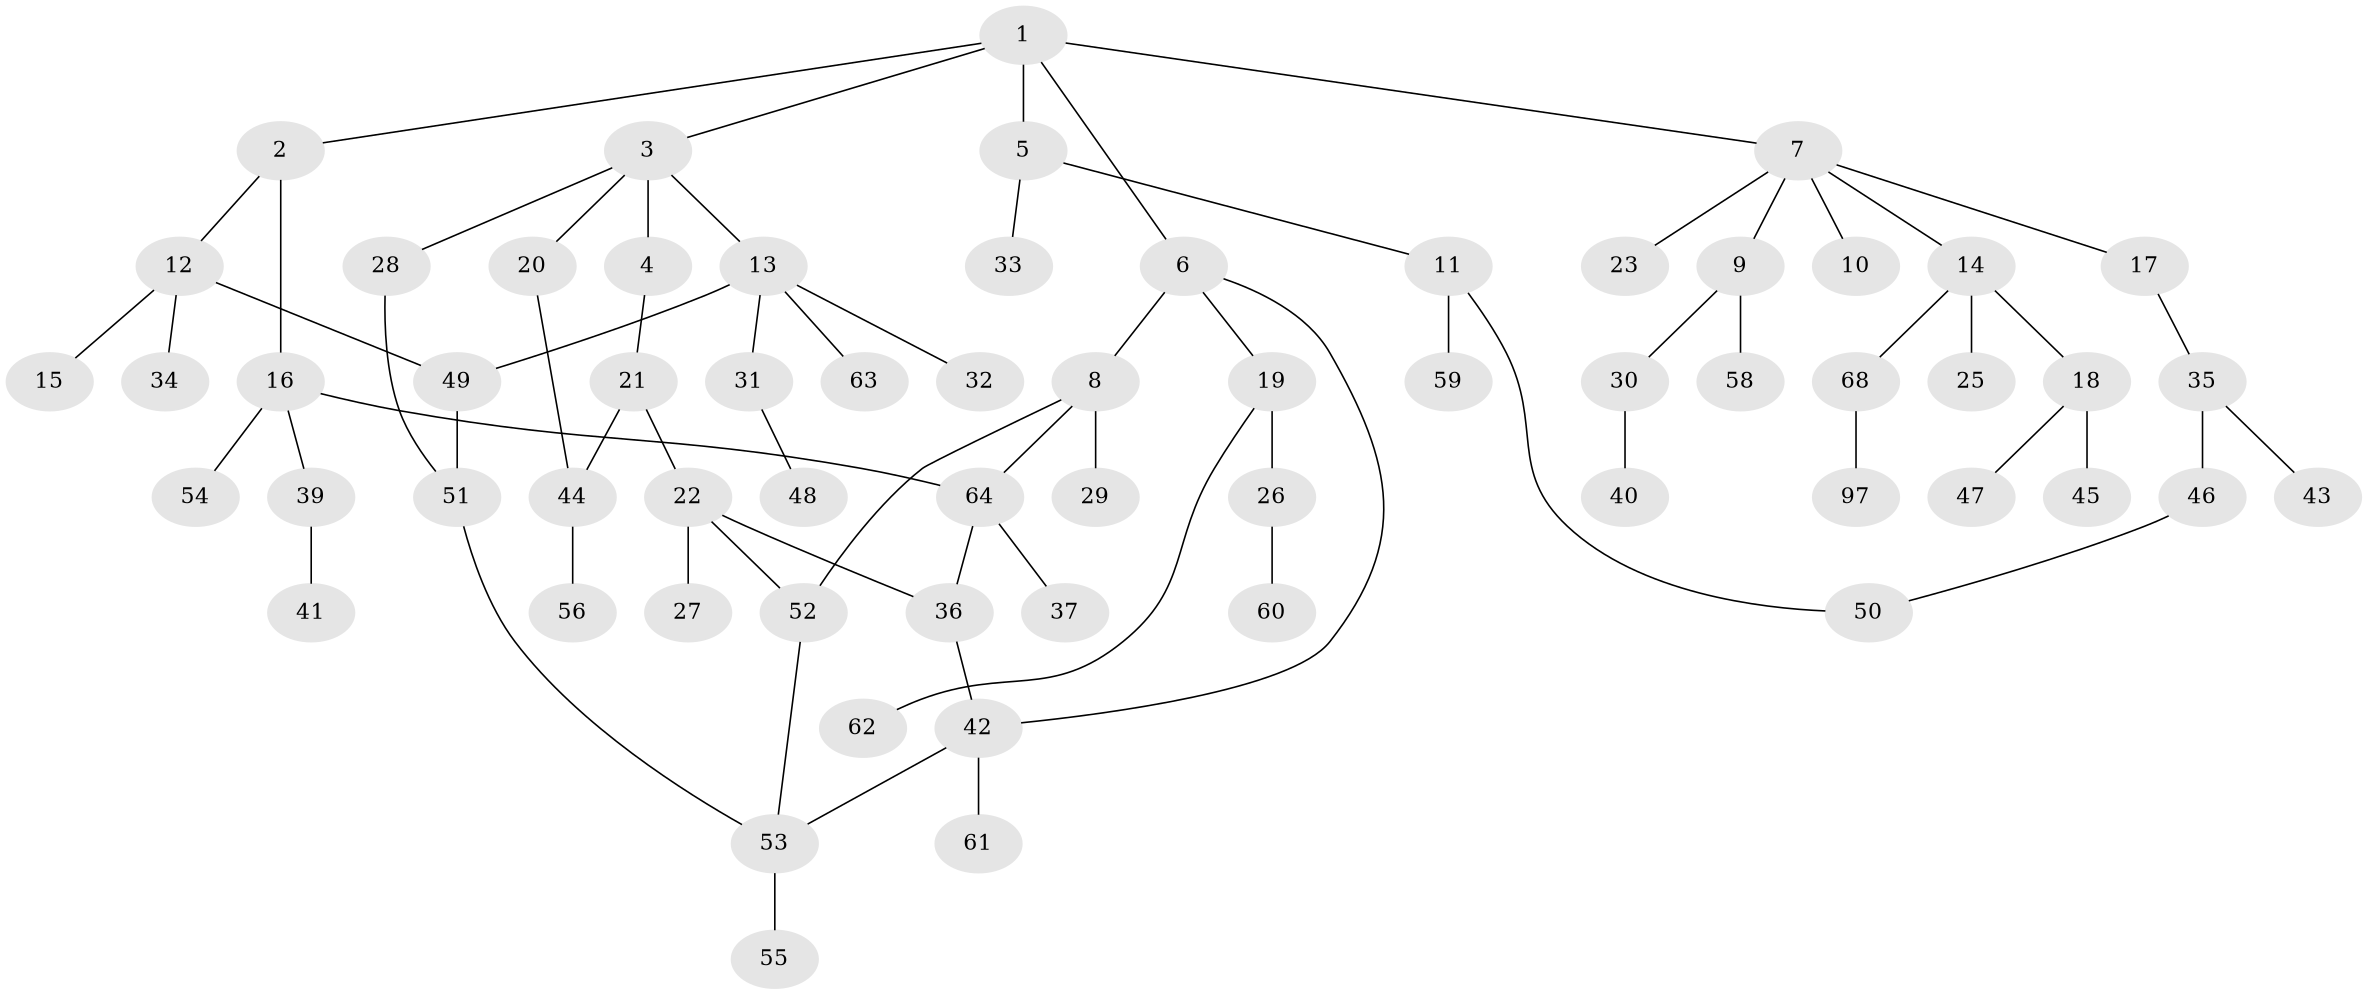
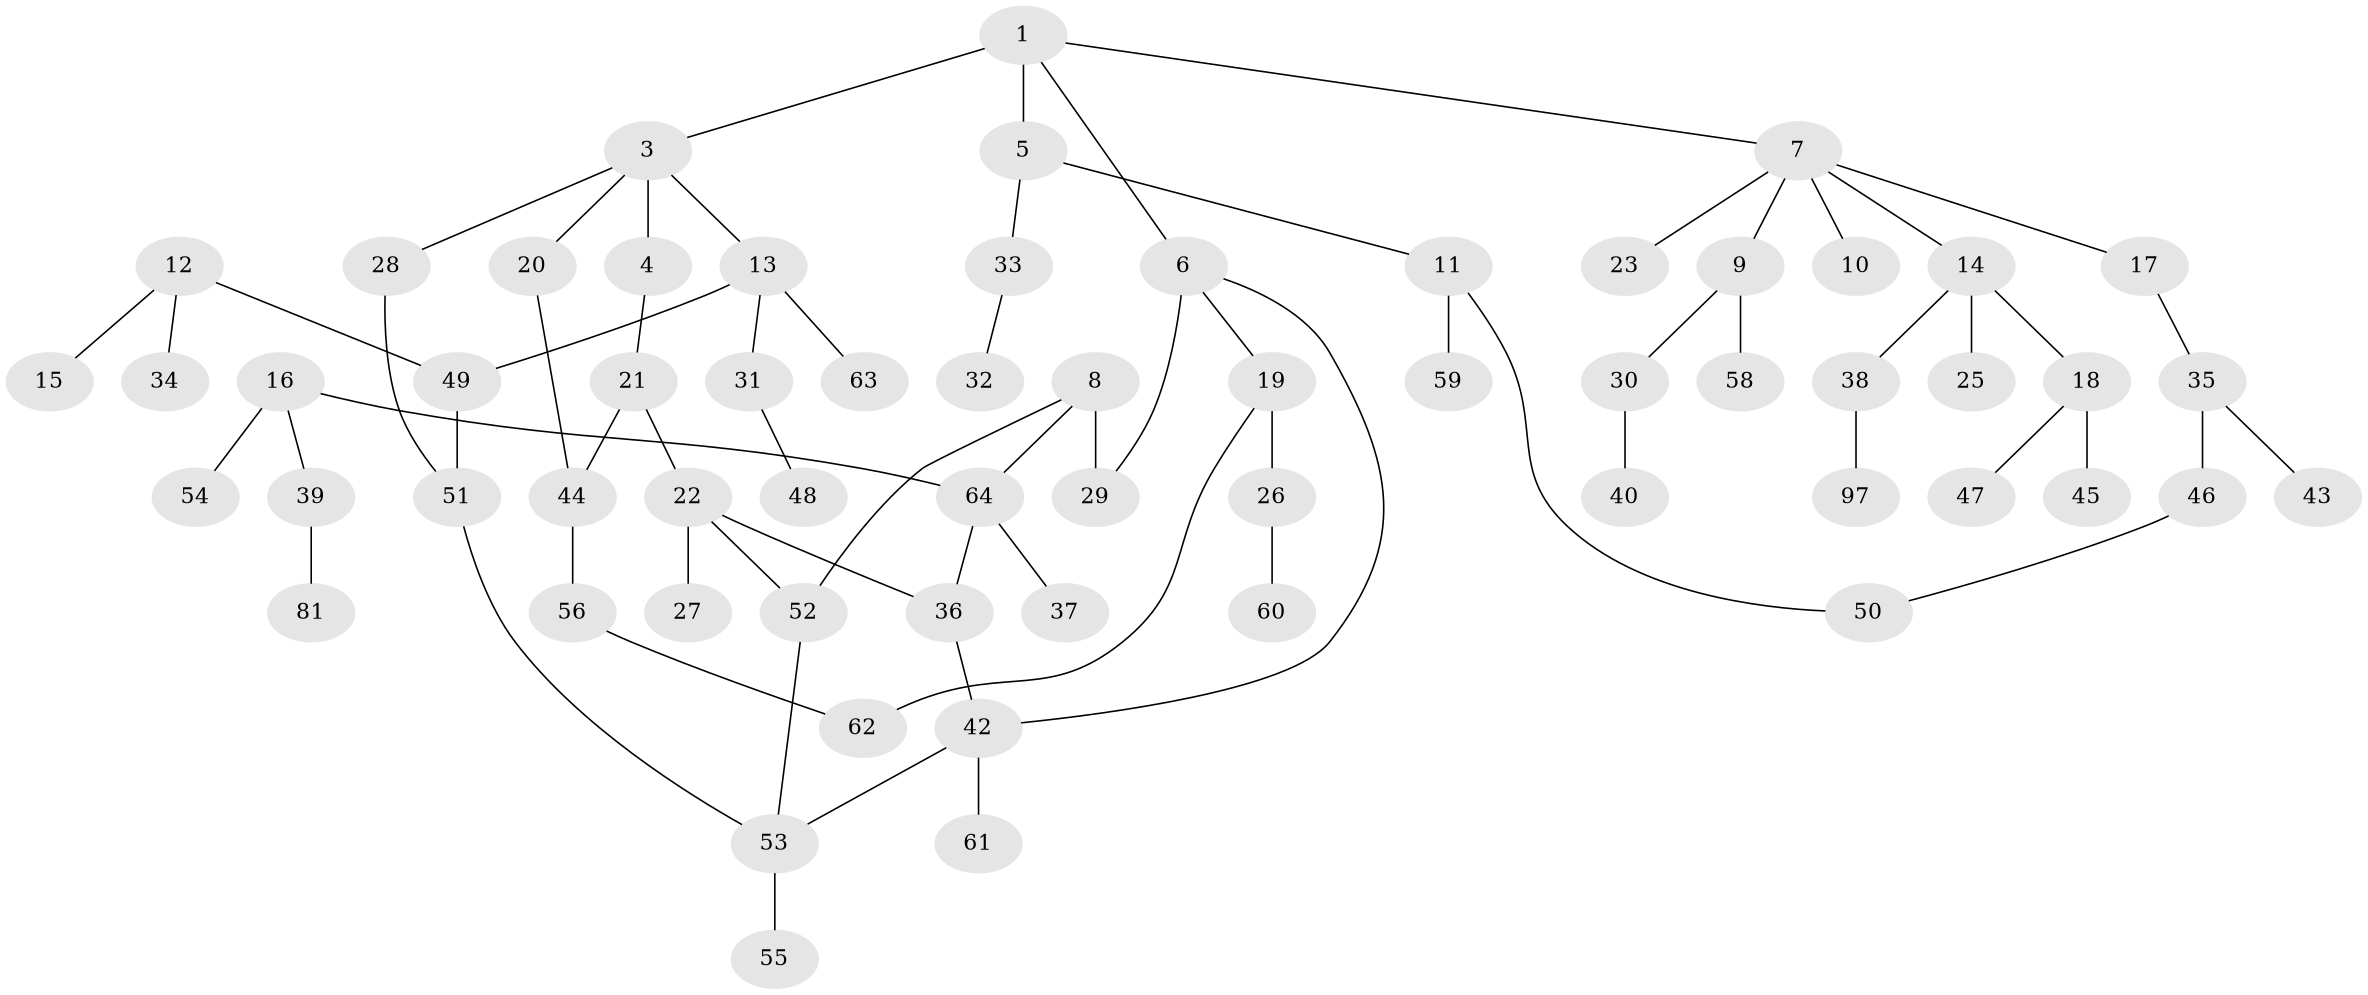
(281, 151) -> none
(872, 324) -> (995, 324)
(1140, 324) -> (1162, 388)
(1856, 382) -> (1856, 382)
(311, 613) -> (311, 613)
none -> (715, 675)
